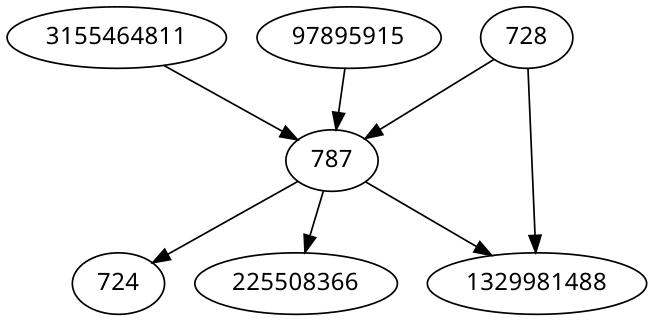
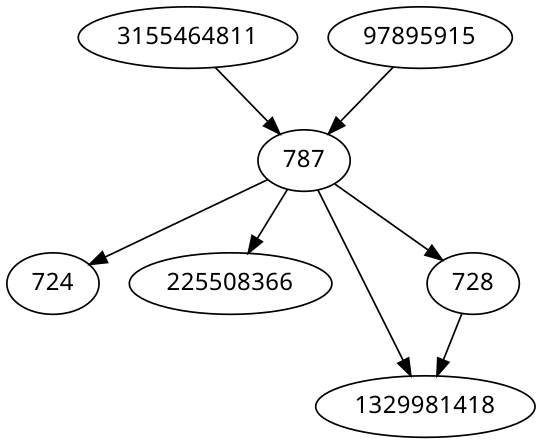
(437, 94) -> (381, 217)
(537, 284) -> (425, 407)
